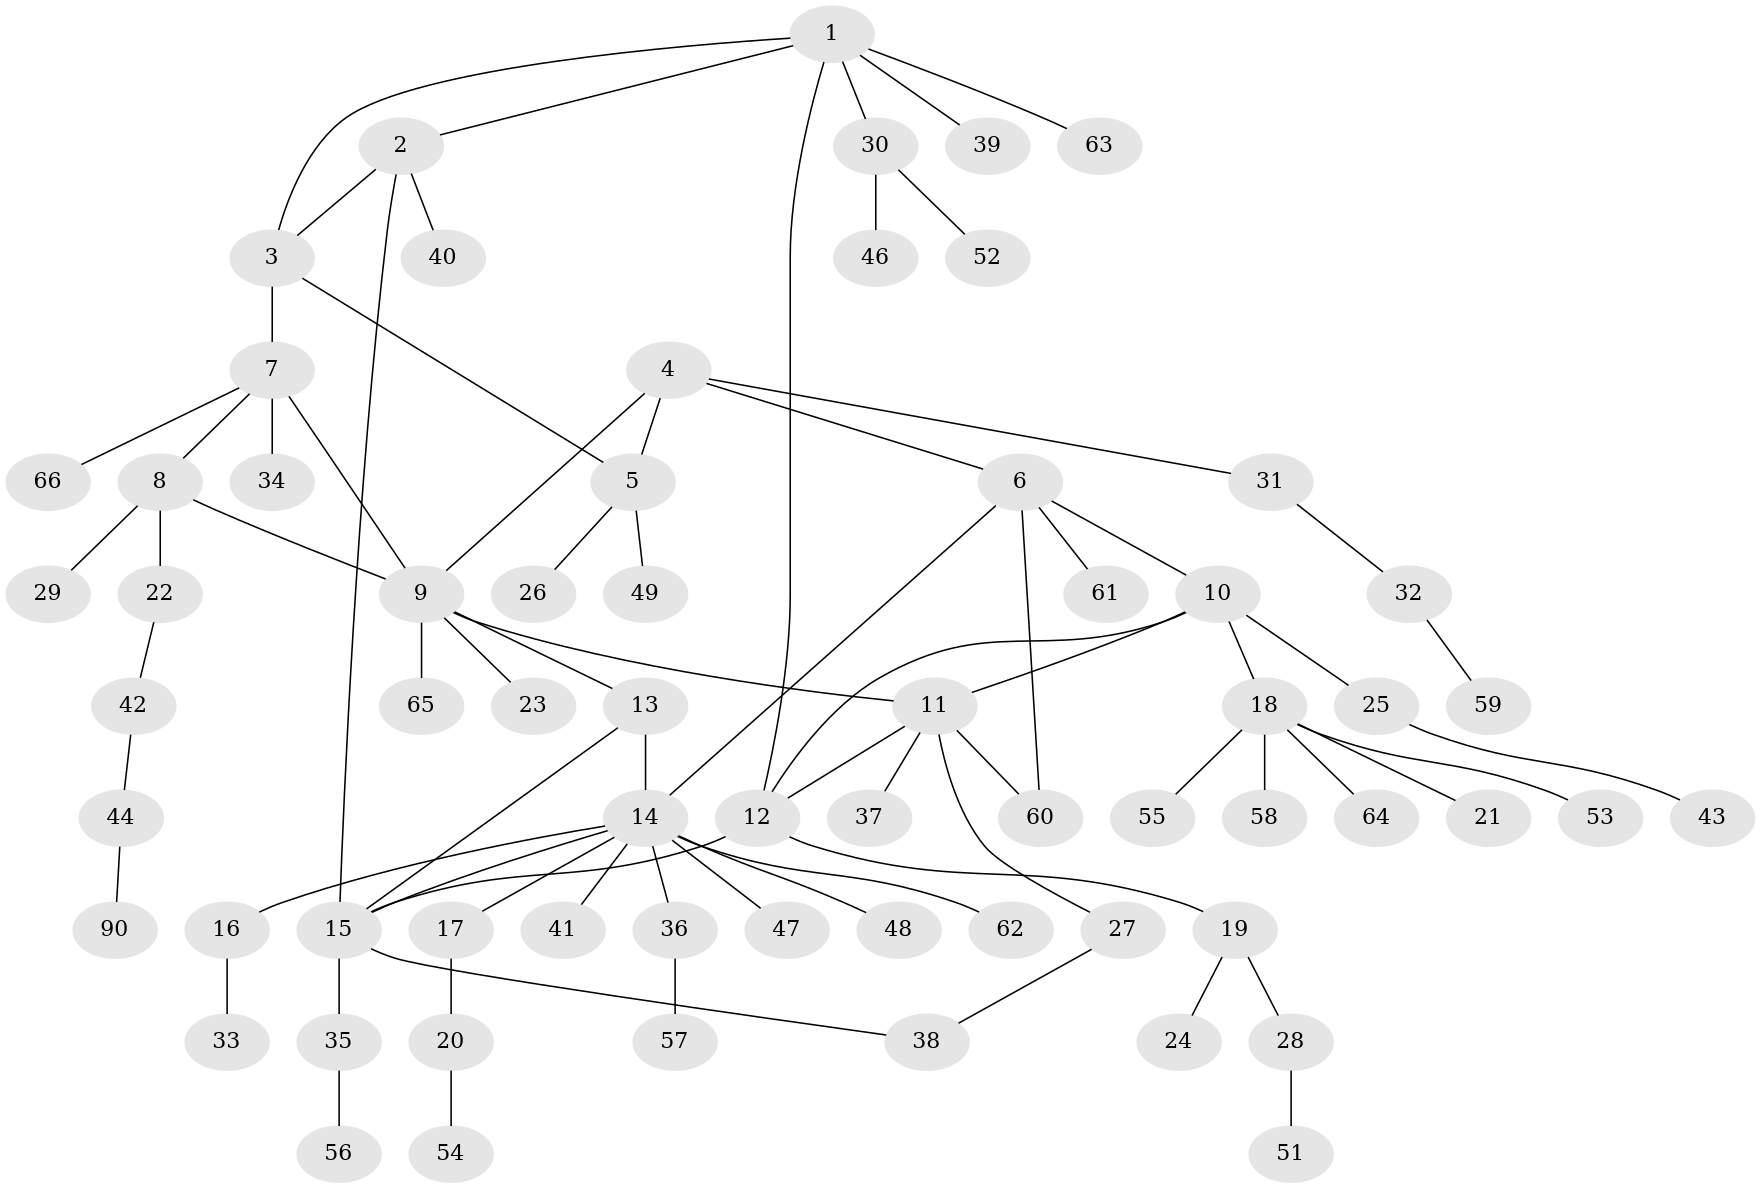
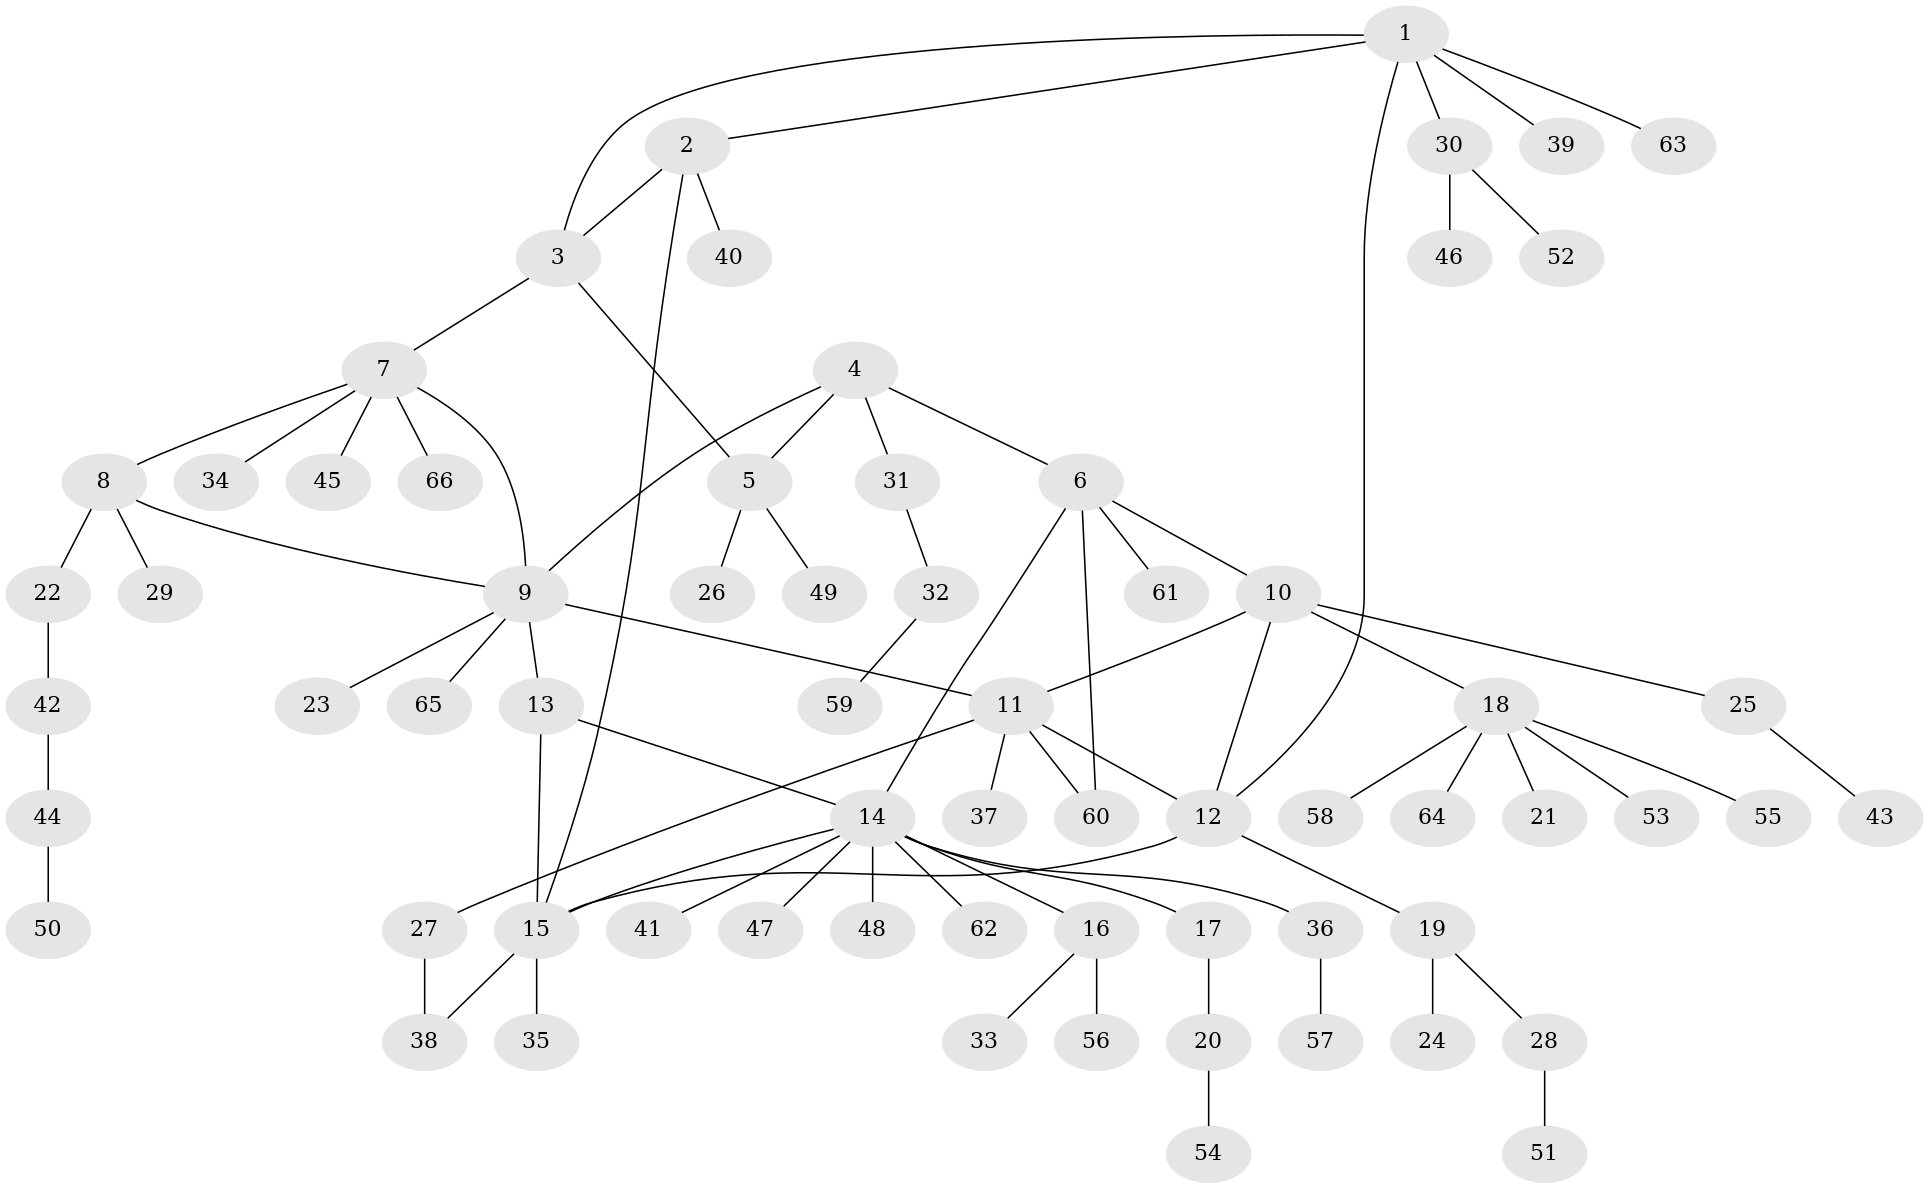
none -> (328, 482)
(115, 930) -> (48, 930)
(339, 1098) -> (1097, 986)
